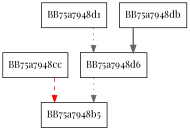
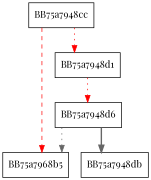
none -> (75, 37)
(94, 37) -> (88, 87)
(133, 37) -> (101, 136)
(74, 115) -> (36, 165)
